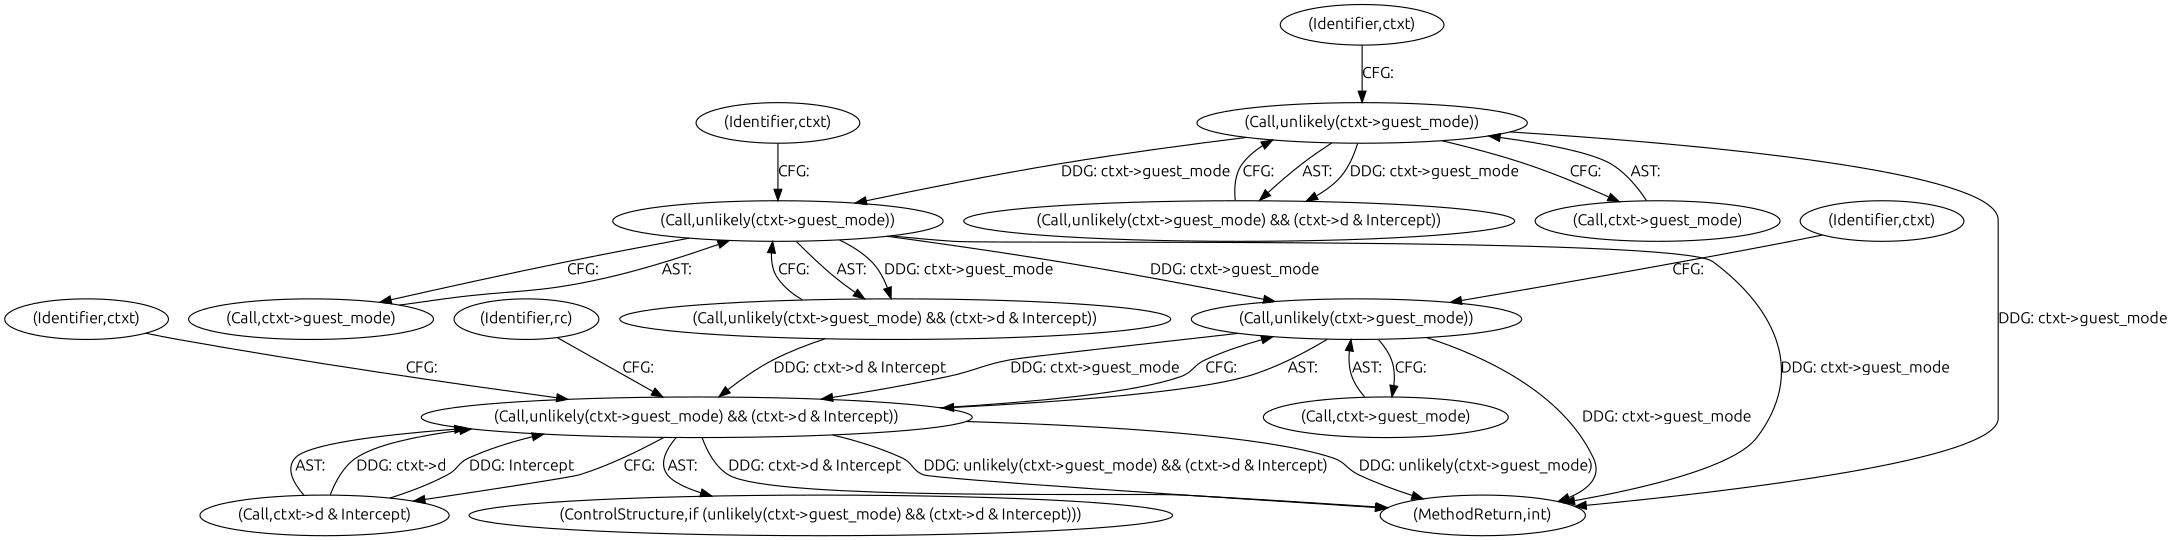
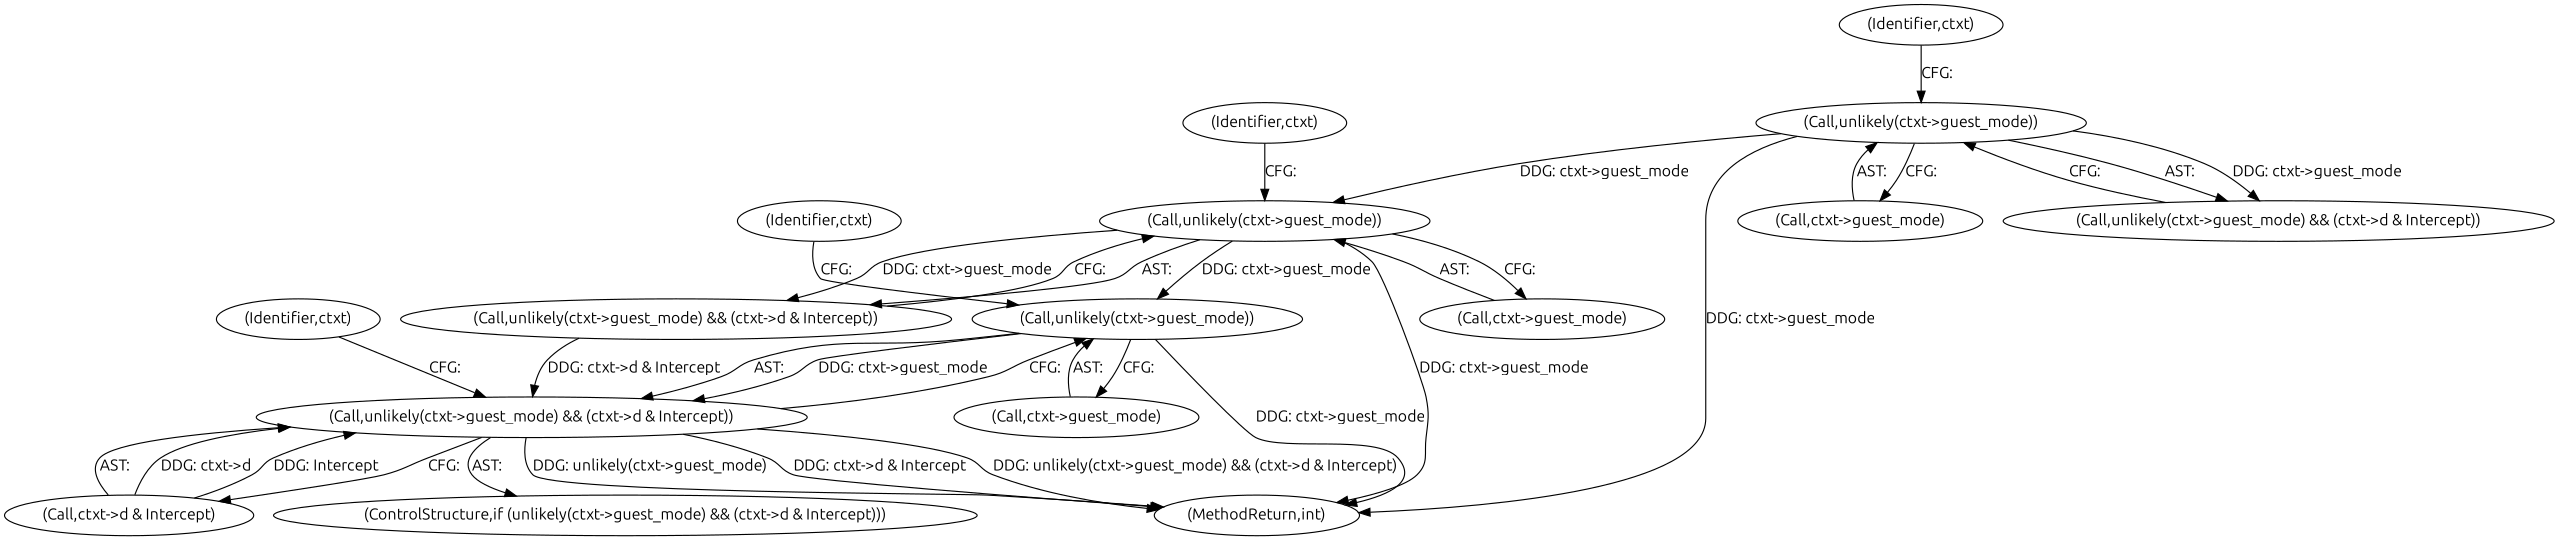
(526, 319) -> none
